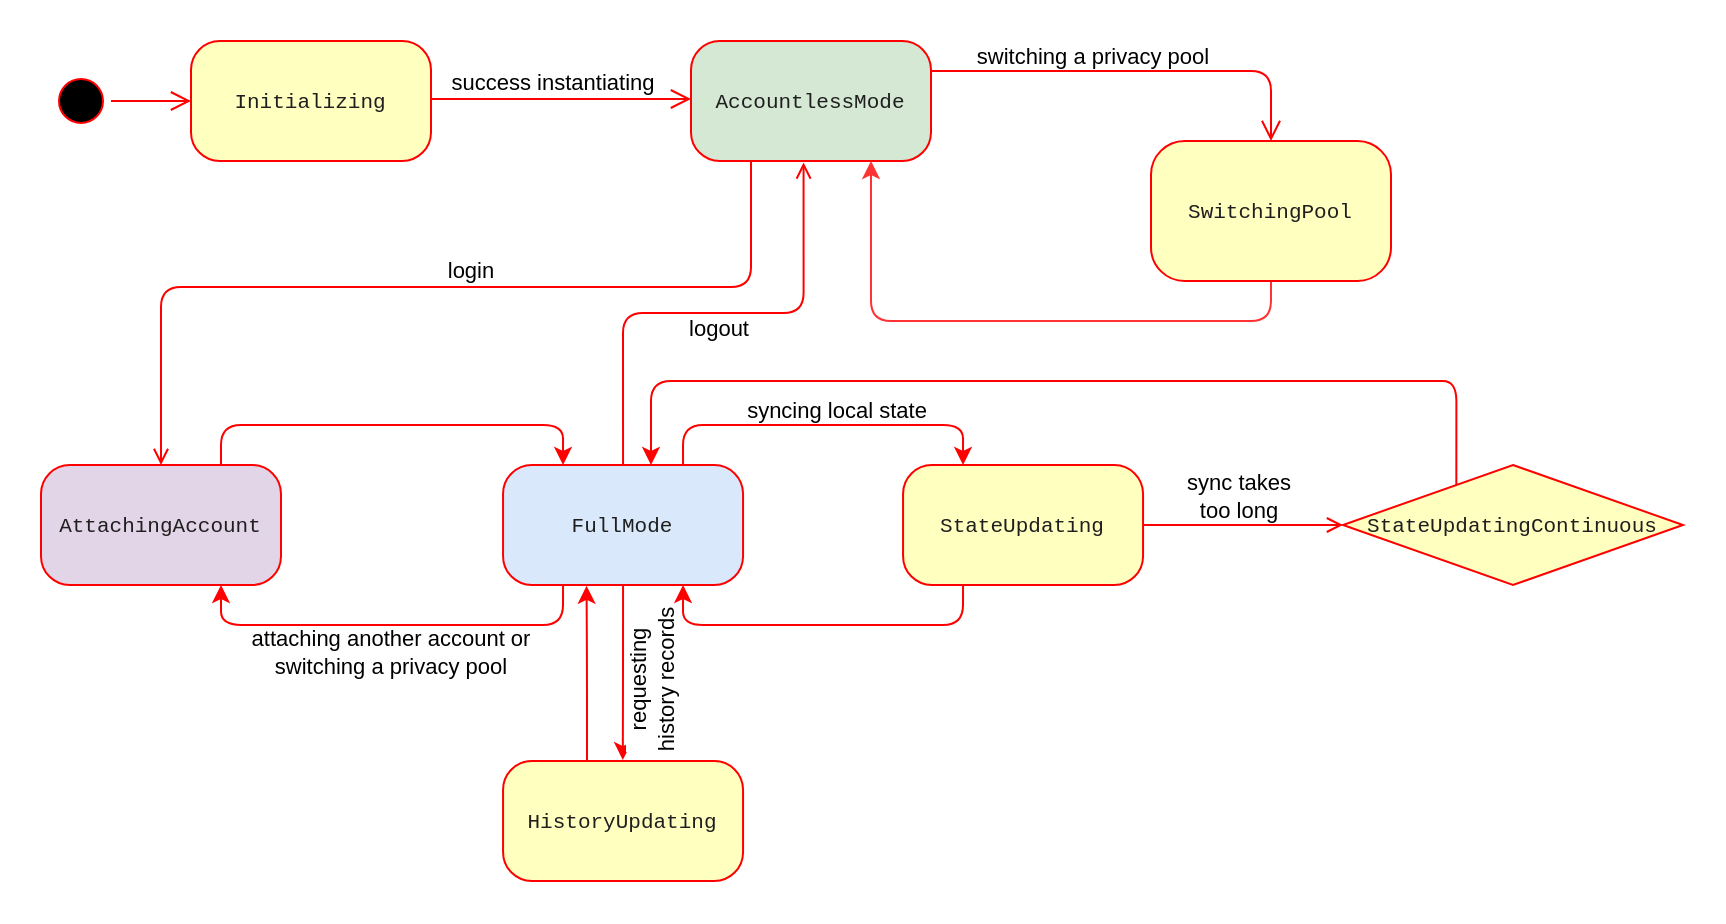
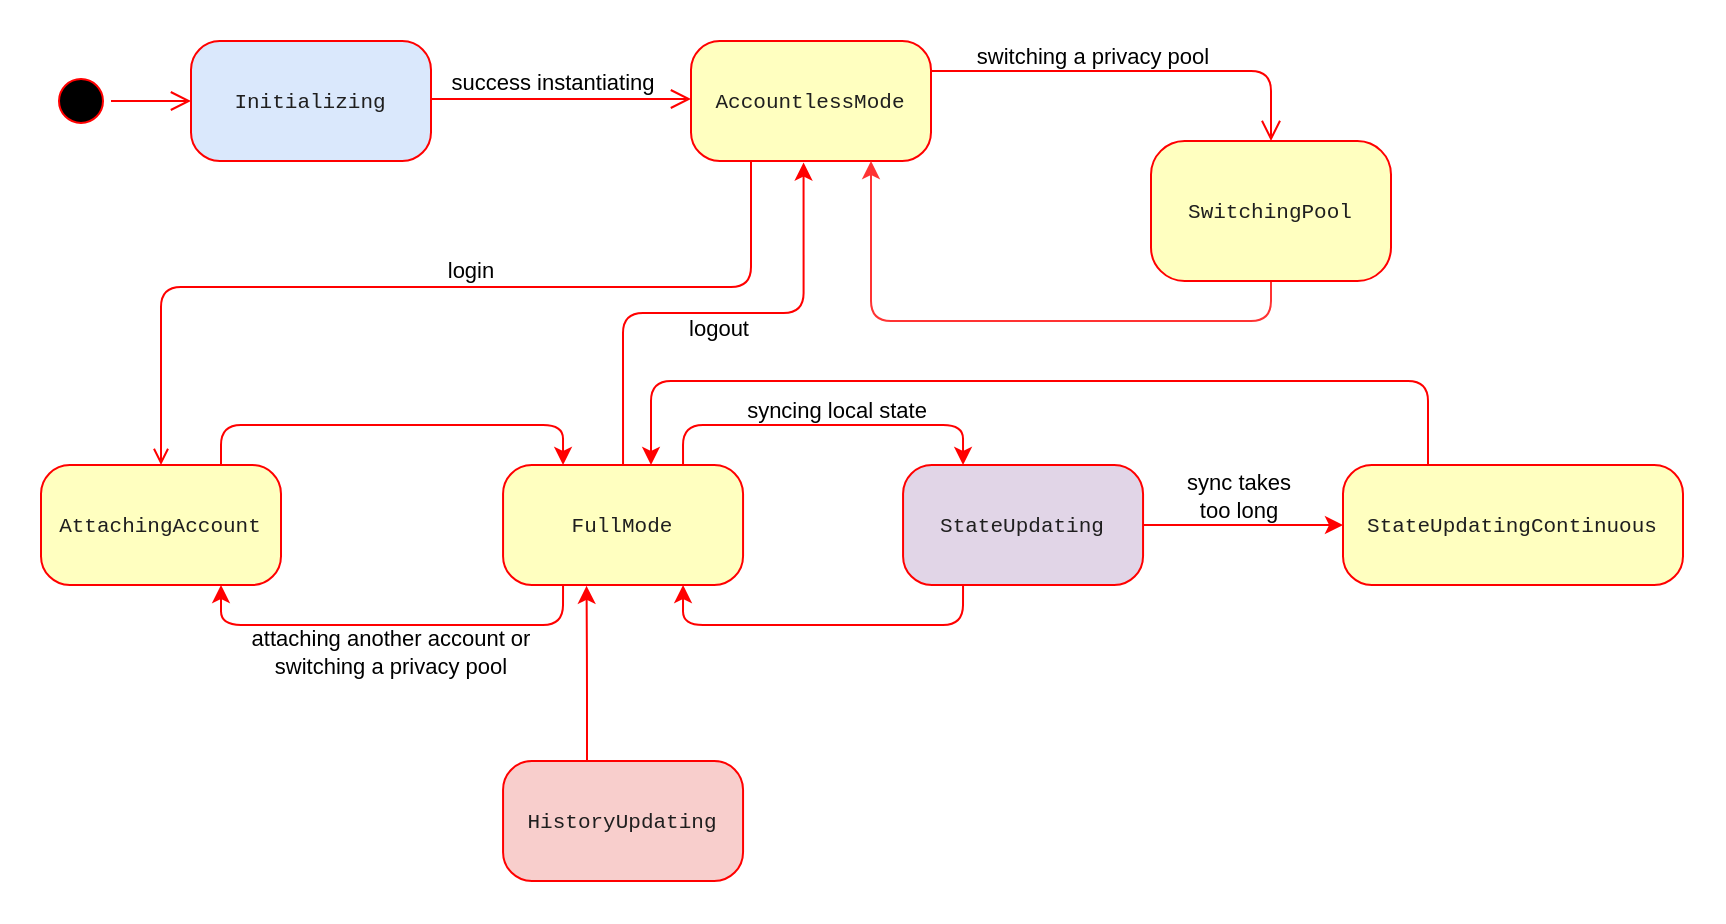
(311, 101) -> (311, 101)
(811, 101) -> (811, 101)
(804, 174) -> (804, 177)
(161, 525) -> (161, 525)
(623, 525) -> (623, 525)
(1023, 525) -> (1023, 525)
(1331, 525) -> (1328, 525)
(1513, 525) -> (1513, 525)
(623, 666) -> none
(623, 821) -> (623, 821)
